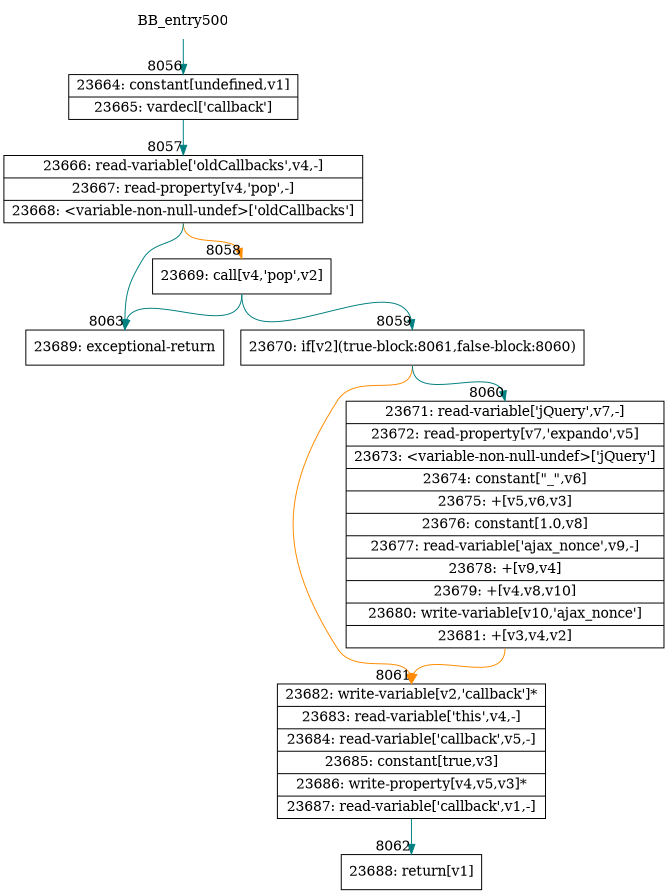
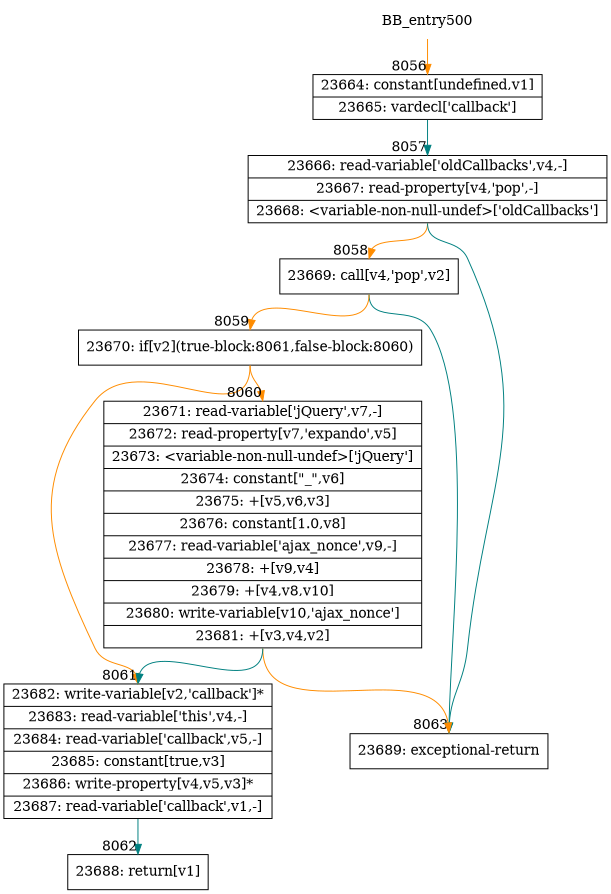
(183, 52) -> (428, 52)
(322, 313) -> (314, 313)
(454, 384) -> (254, 379)
(463, 666) -> (205, 667)
none -> (351, 691)
